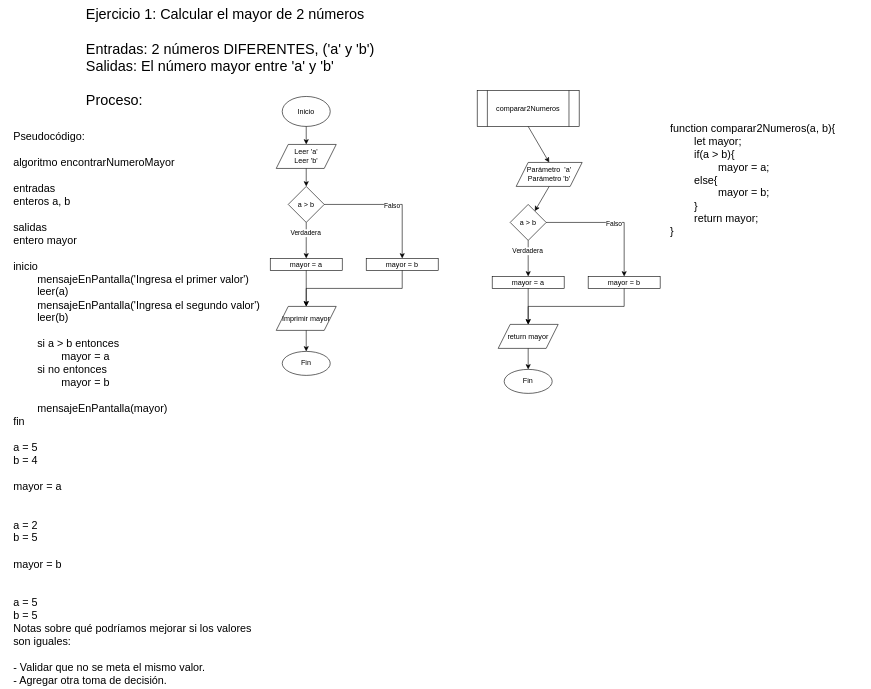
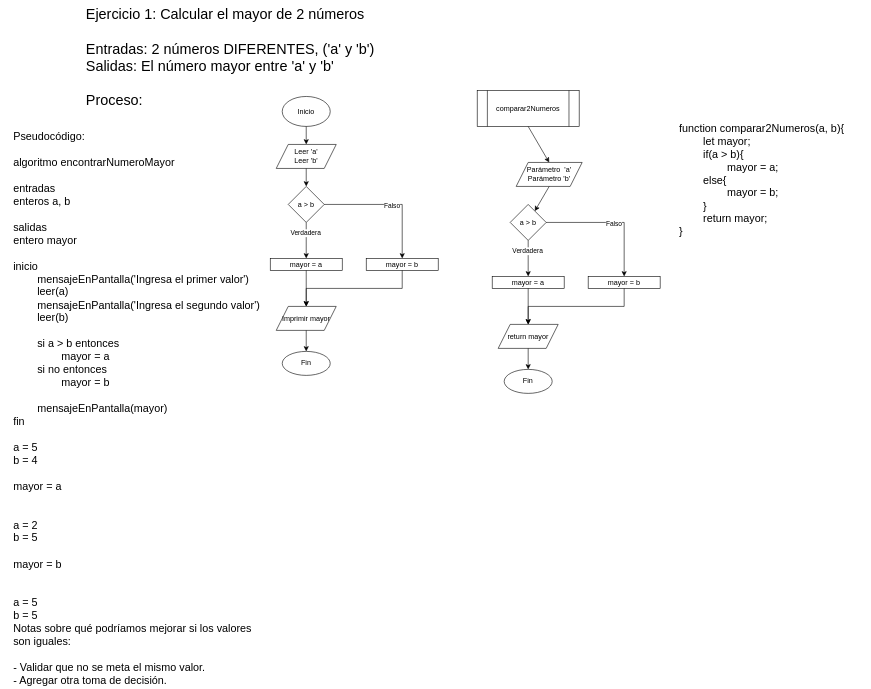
(759, 180) -> (768, 180)
